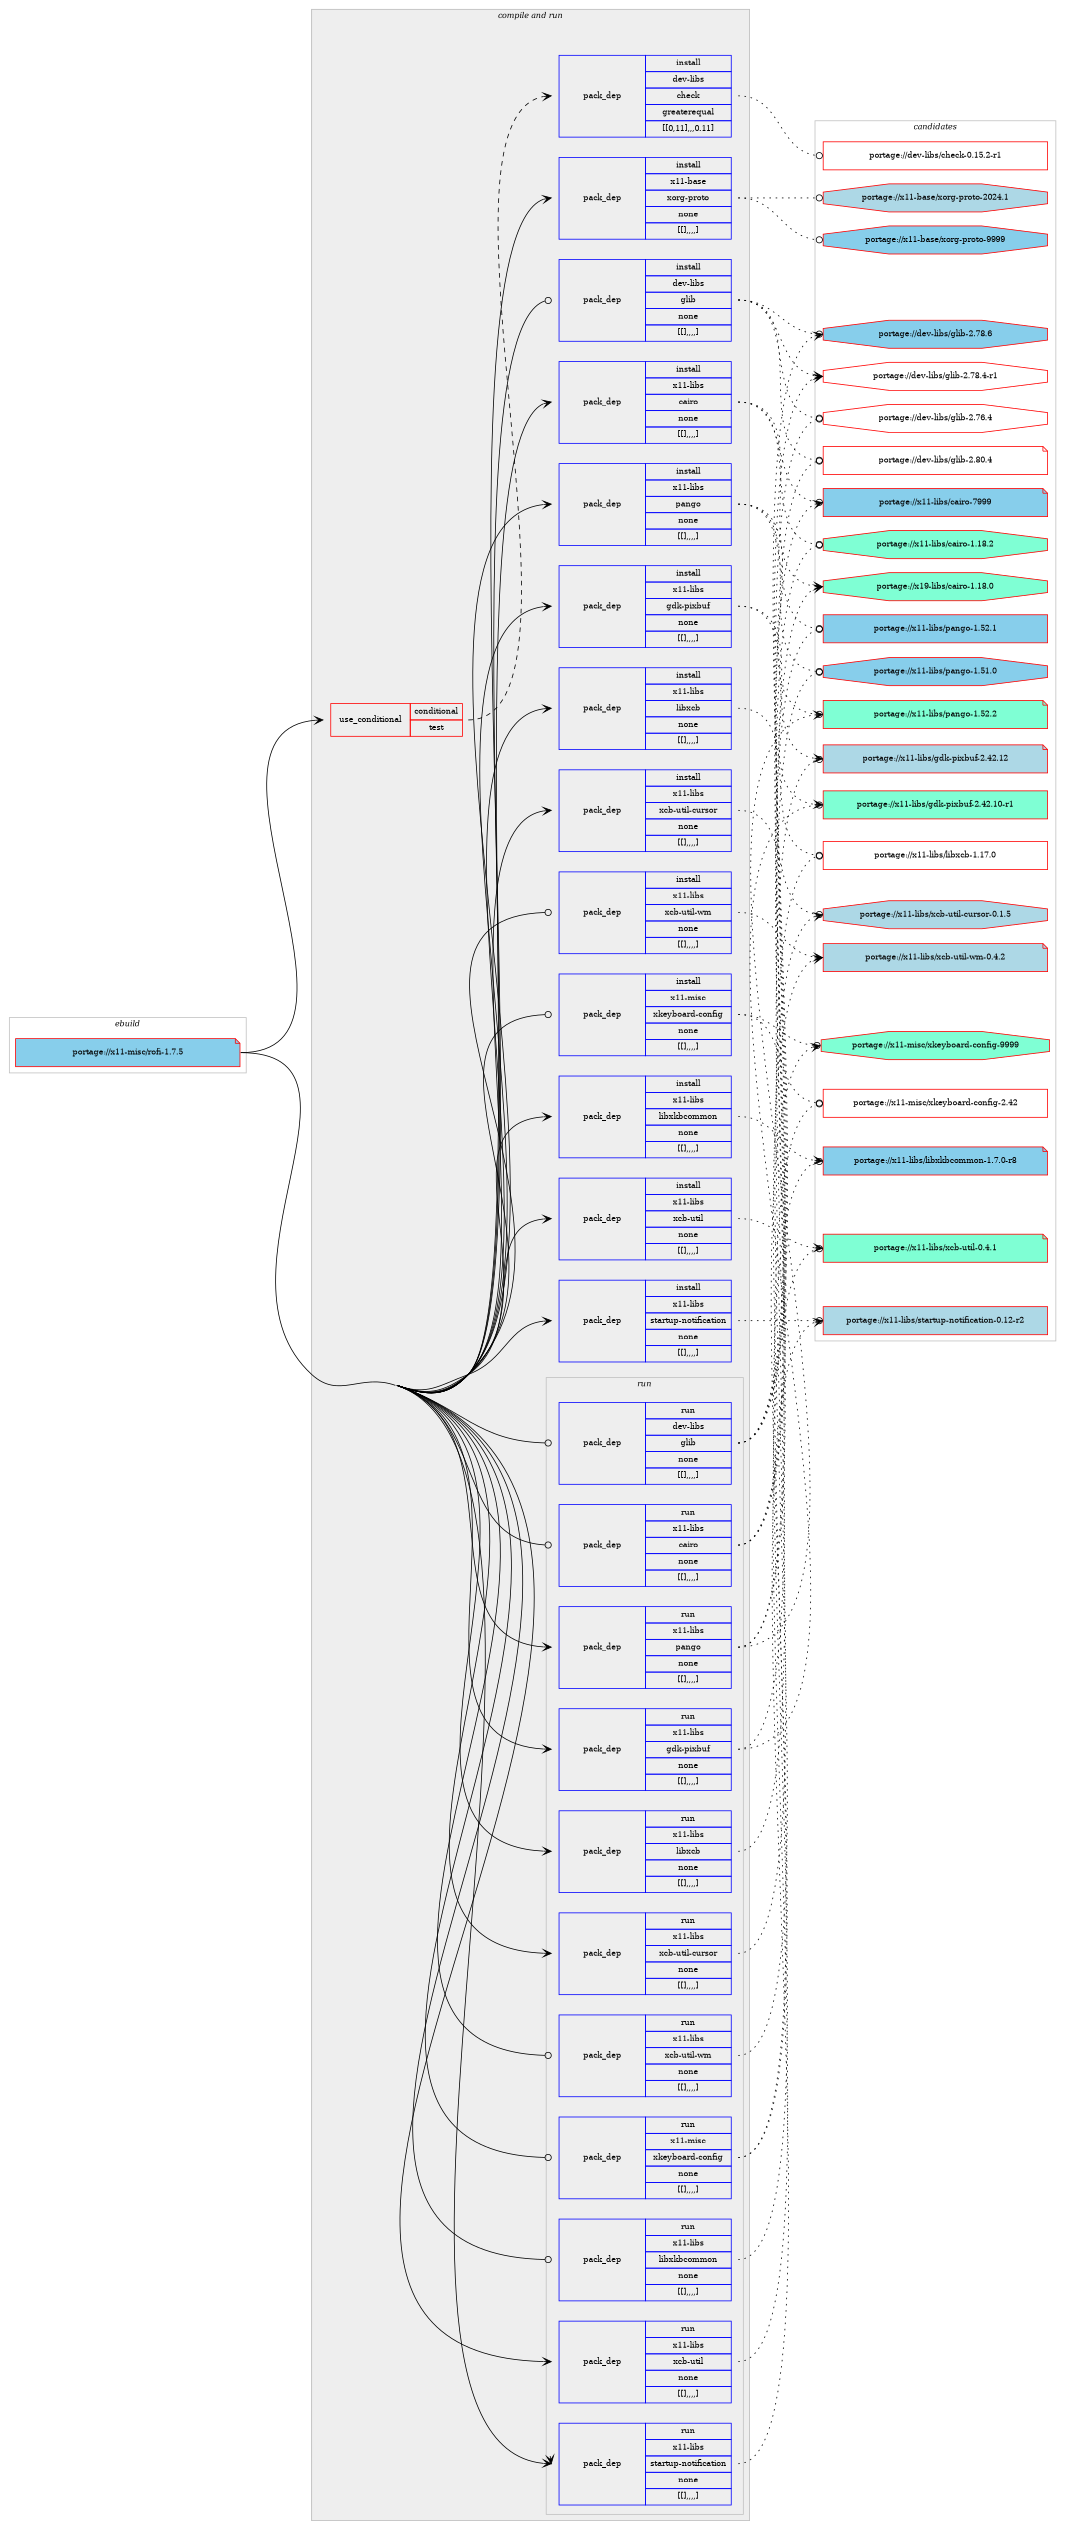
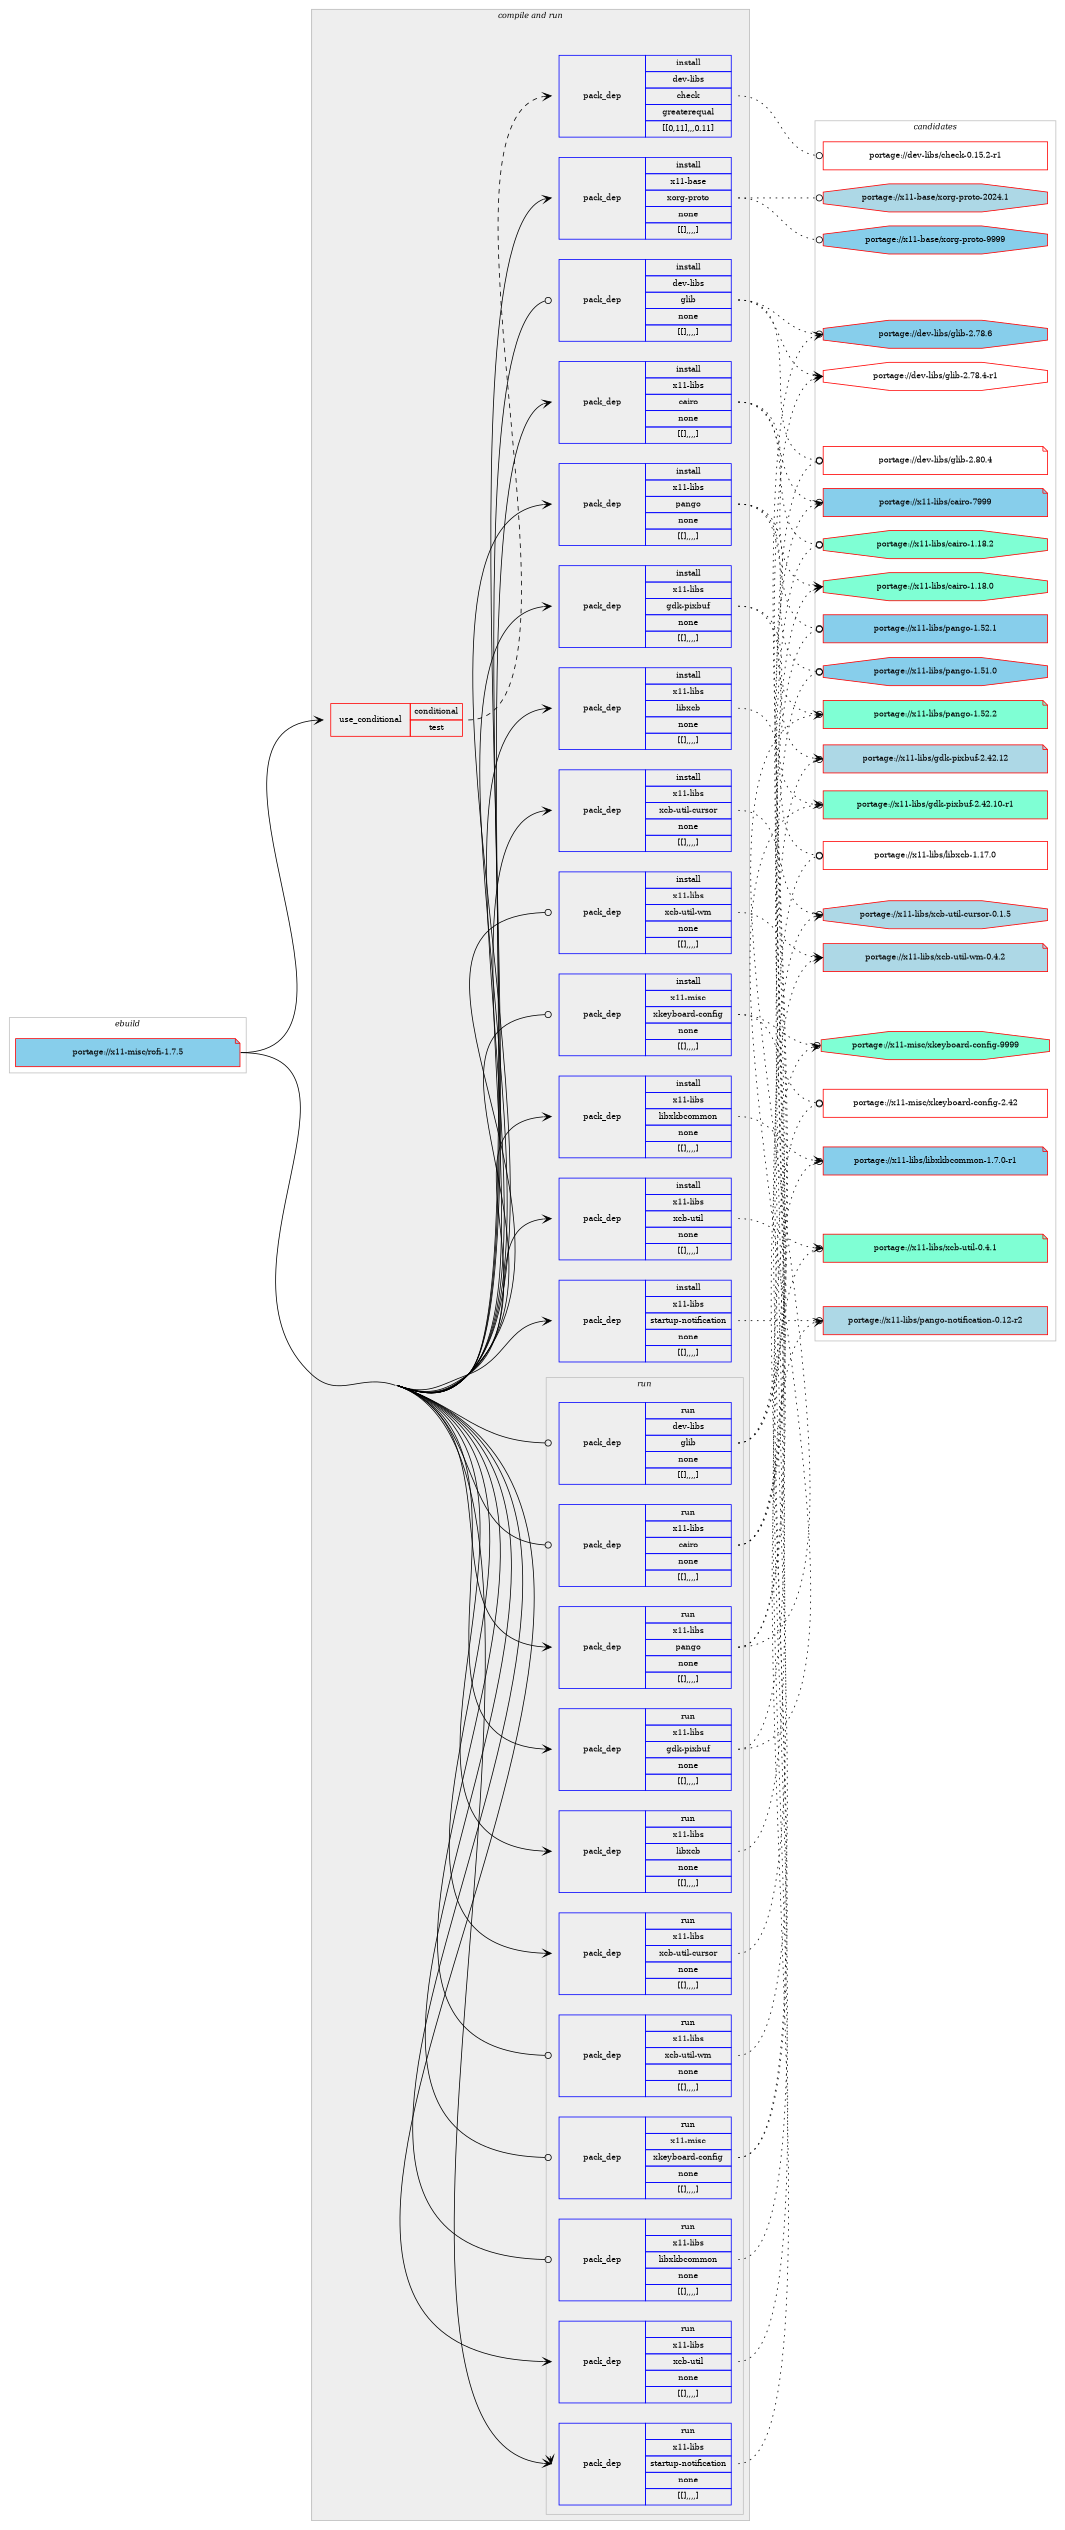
(935, 418) -> none
(935, 587) -> (935, 587)
(935, 1161) -> (935, 1161)
(935, 1321) -> (935, 1321)
